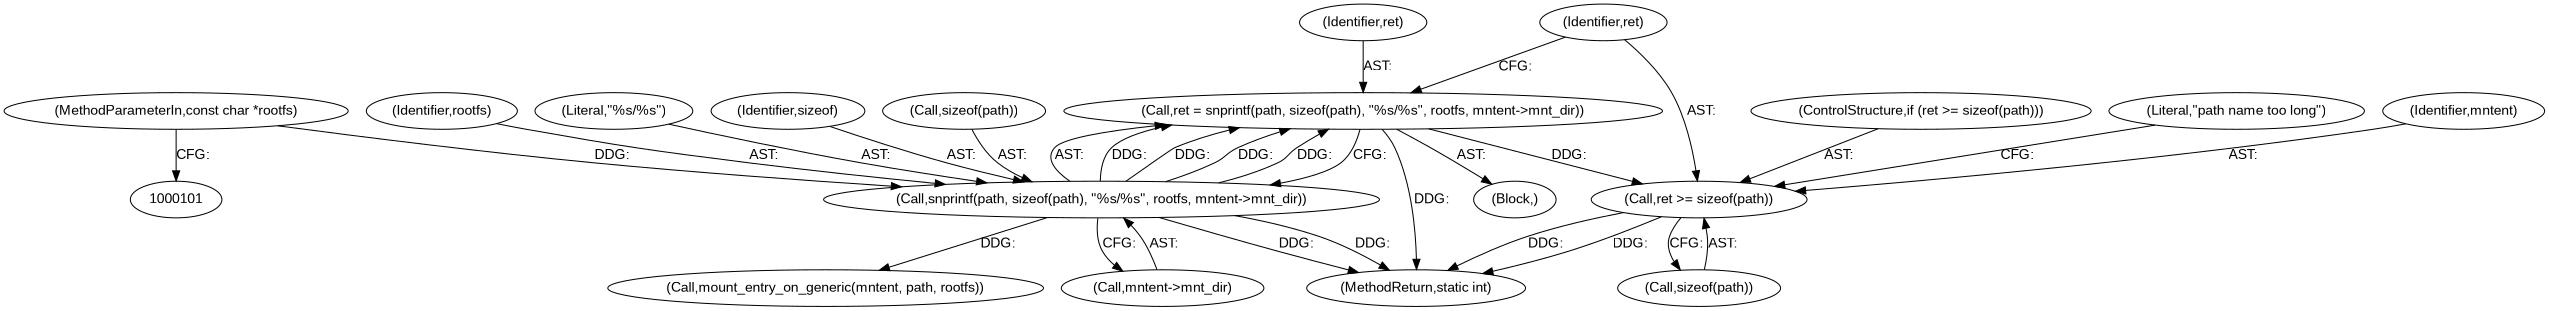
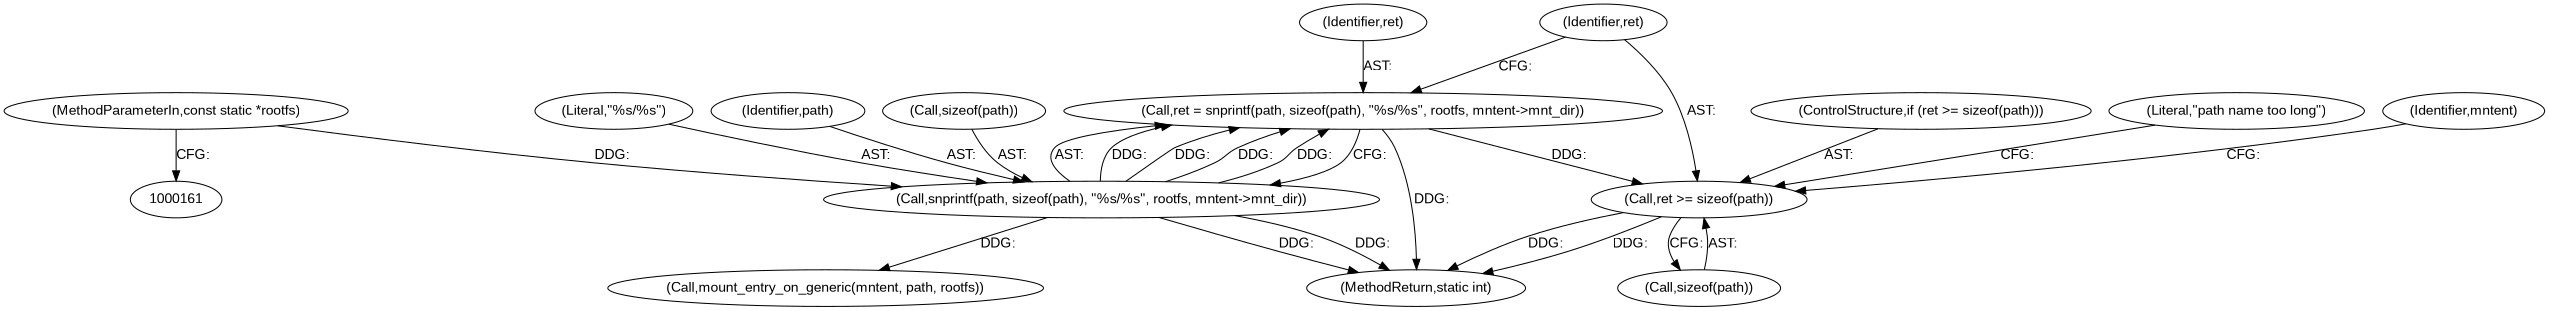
(176, 111) -> (176, 111)
(442, 111) -> none
(788, 111) -> (788, 111)
(2245, 155) -> (2245, 155)
(176, 200) -> (176, 200)
(1515, 200) -> none
(1163, 288) -> none
